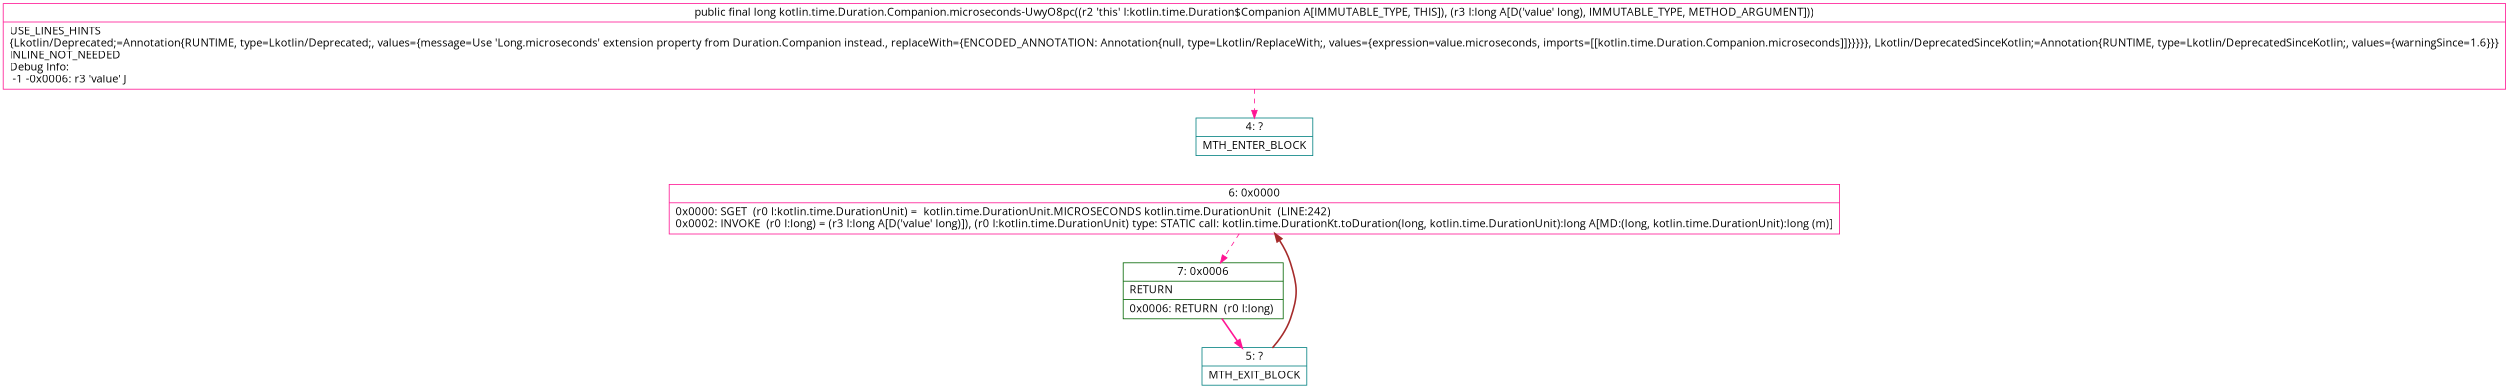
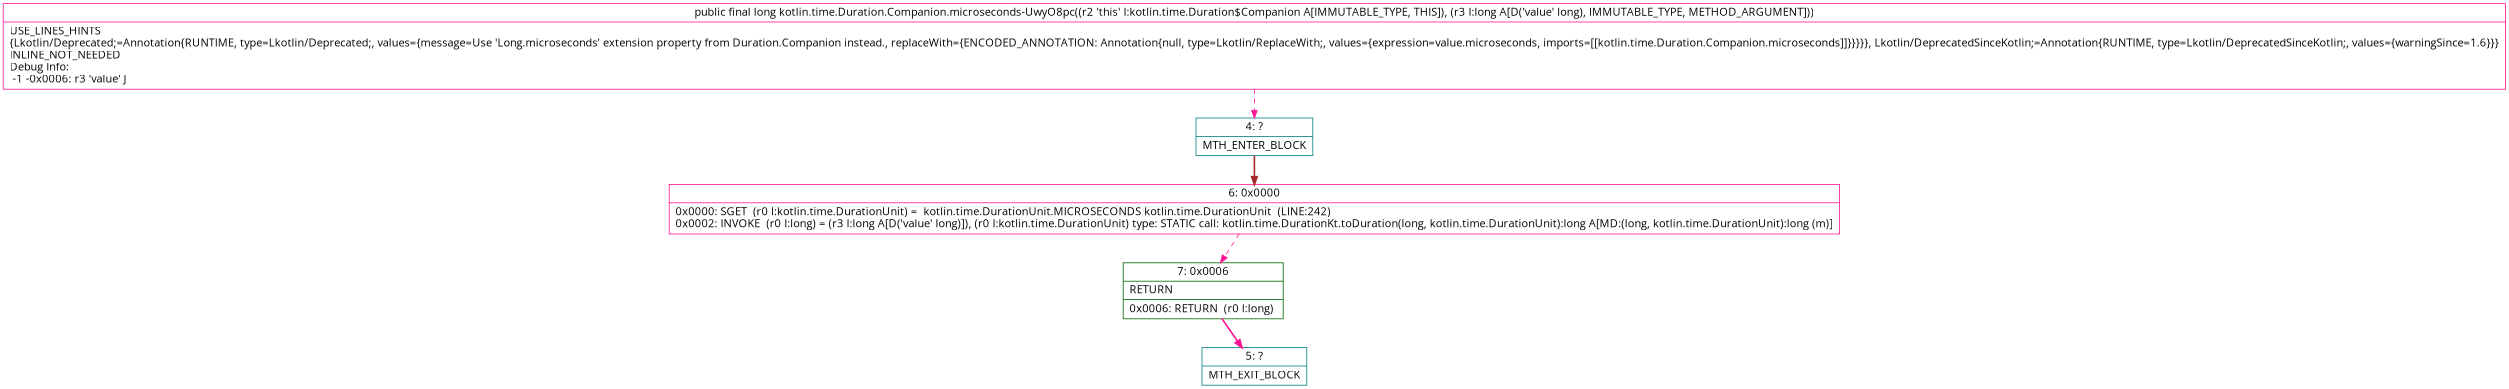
(1296, 296) -> (1254, 166)
